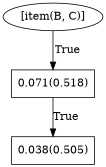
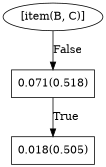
(68, 50) -> (68, 50)
(53, 151) -> (53, 151)
